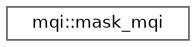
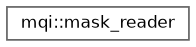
(98, 23) -> (98, 23)
